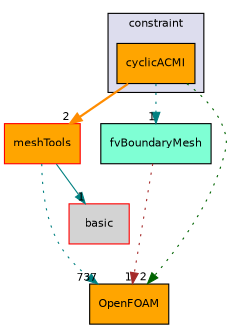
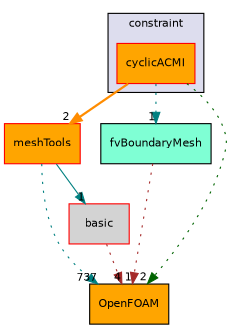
(156, 63) -> (156, 63)
none -> (112, 259)
